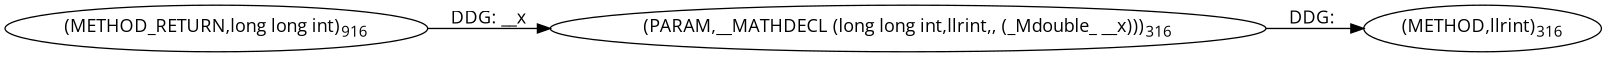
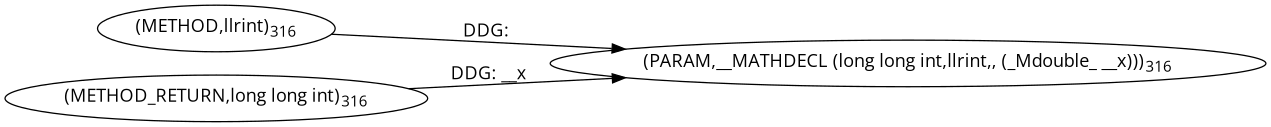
(355, 27) -> (355, 96)
(1308, 28) -> (472, 41)
